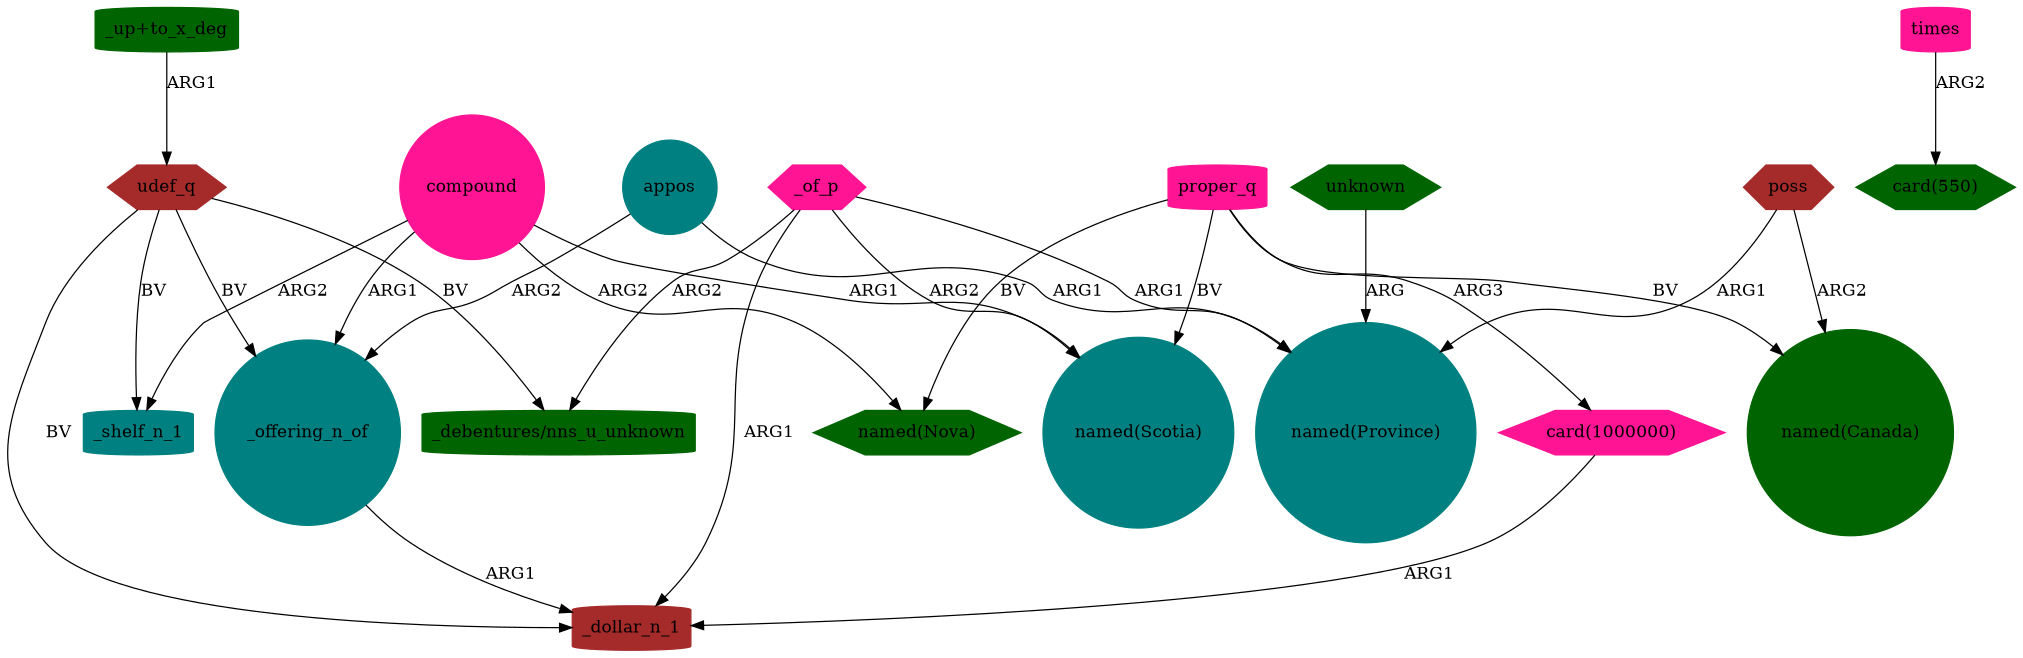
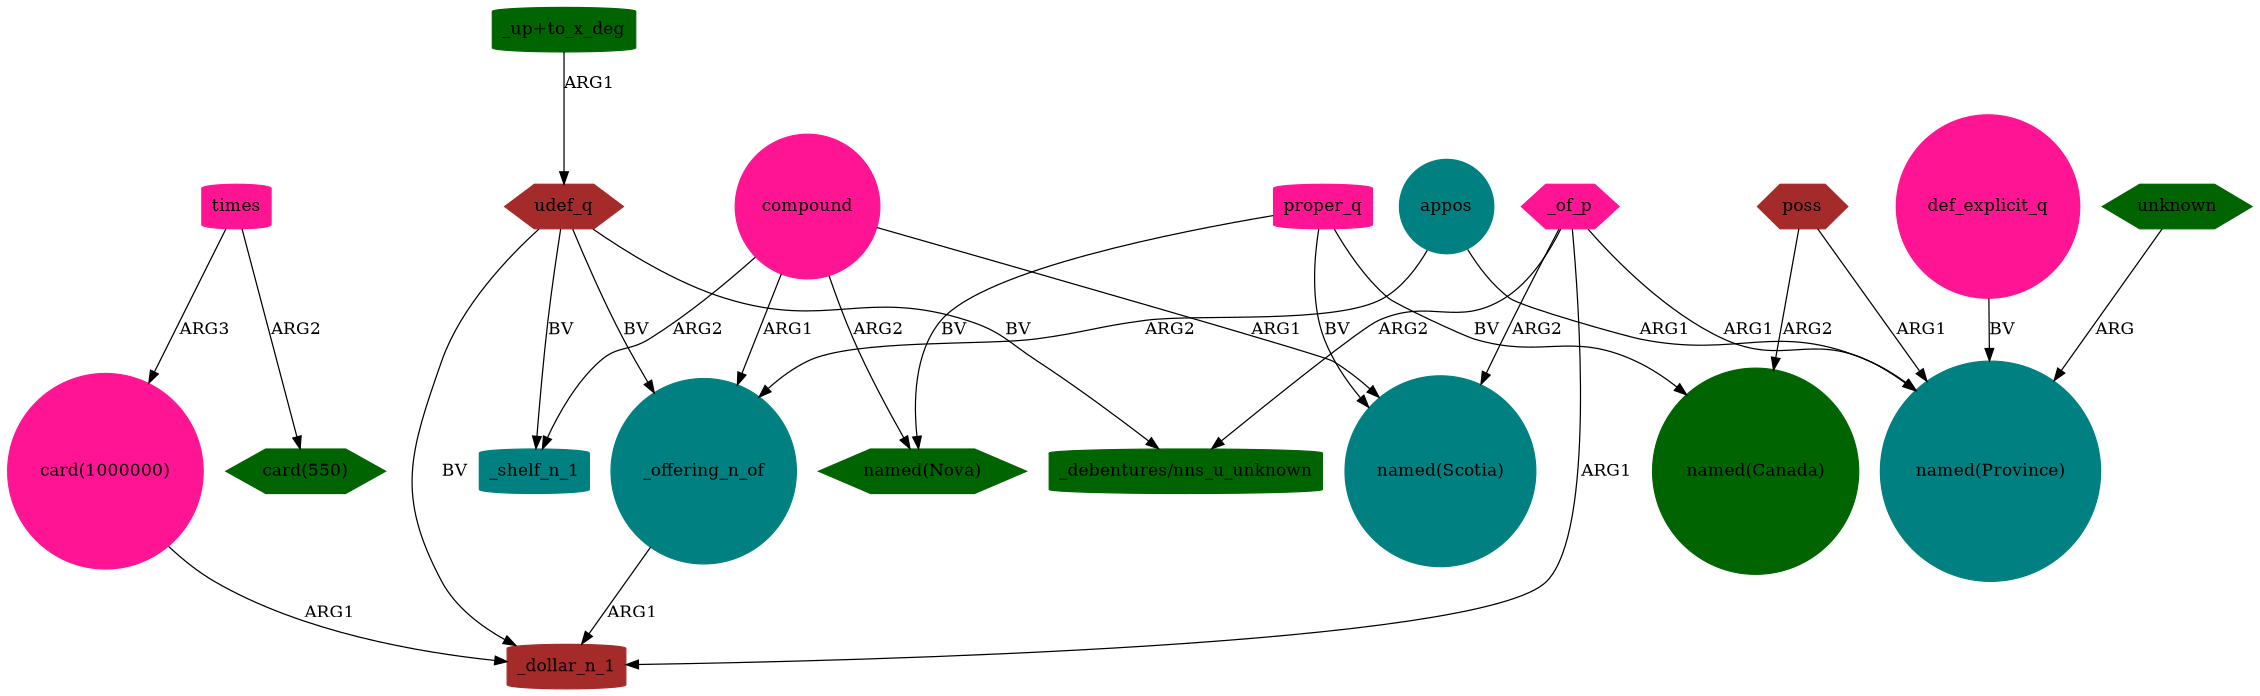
none -> (1988, 207)
(1423, 286) -> (190, 300)
(1612, 433) -> (105, 471)
